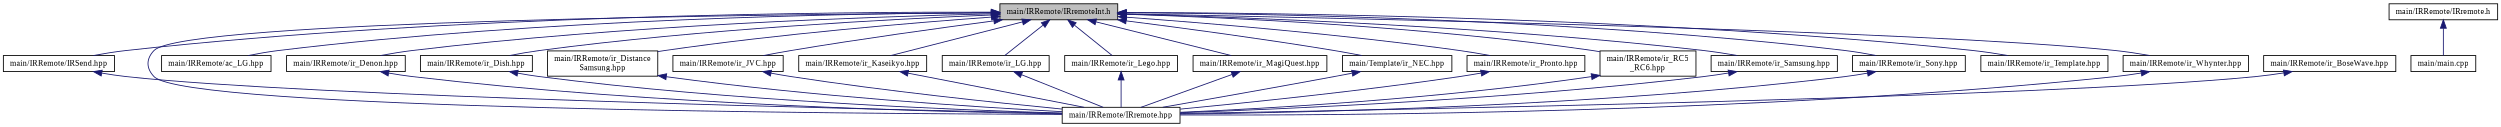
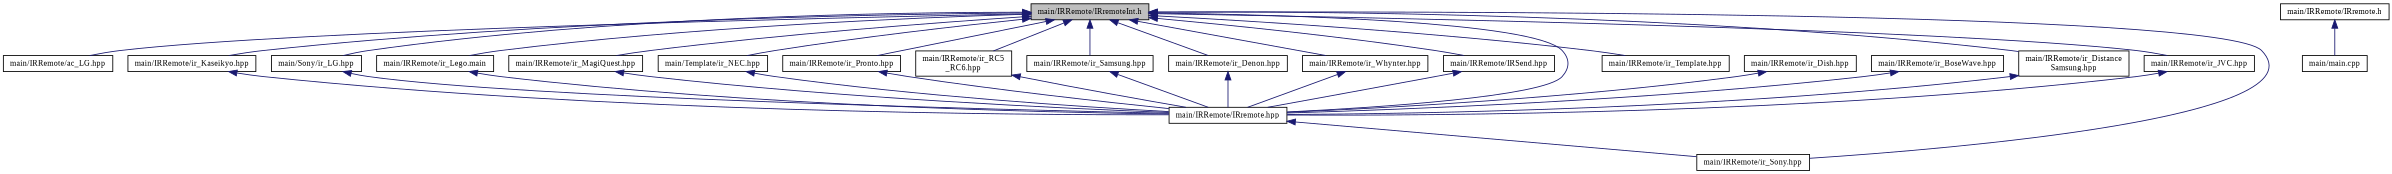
(750, 29) -> none
(996, 64) -> (316, 64)
(1121, 64) -> (435, 64)
(1576, 100) -> (1496, 139)
